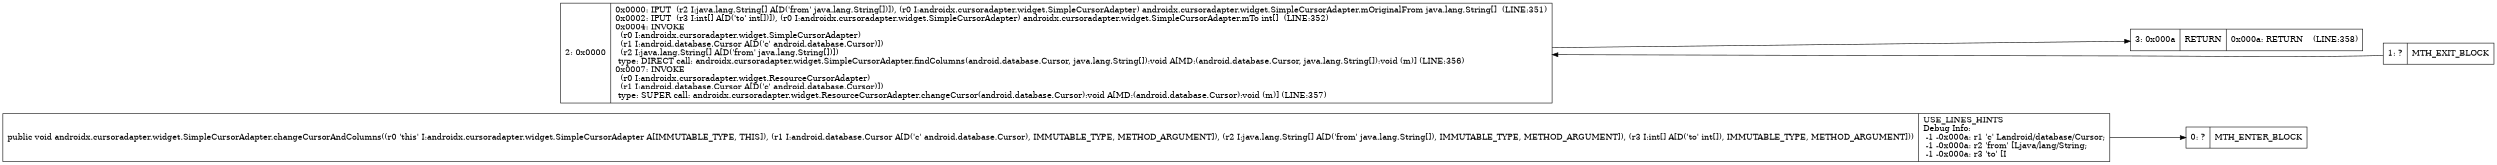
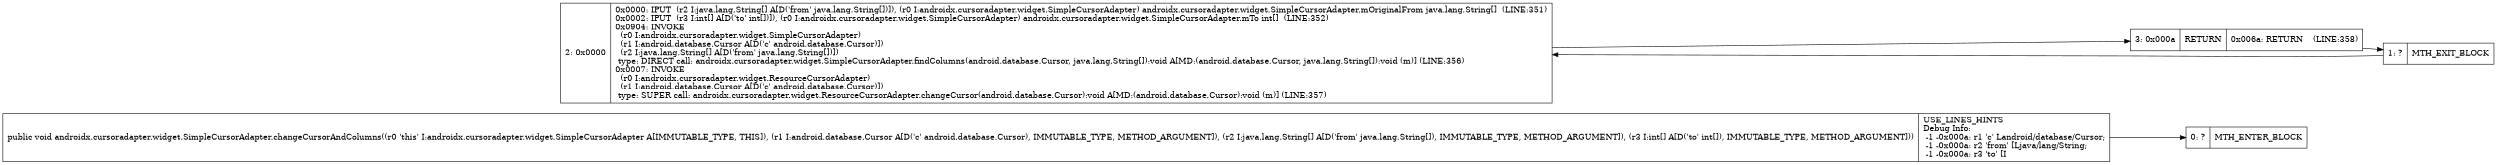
(653, 27) -> (653, 27)
(2294, 40) -> (2294, 40)
none -> (2370, 49)
